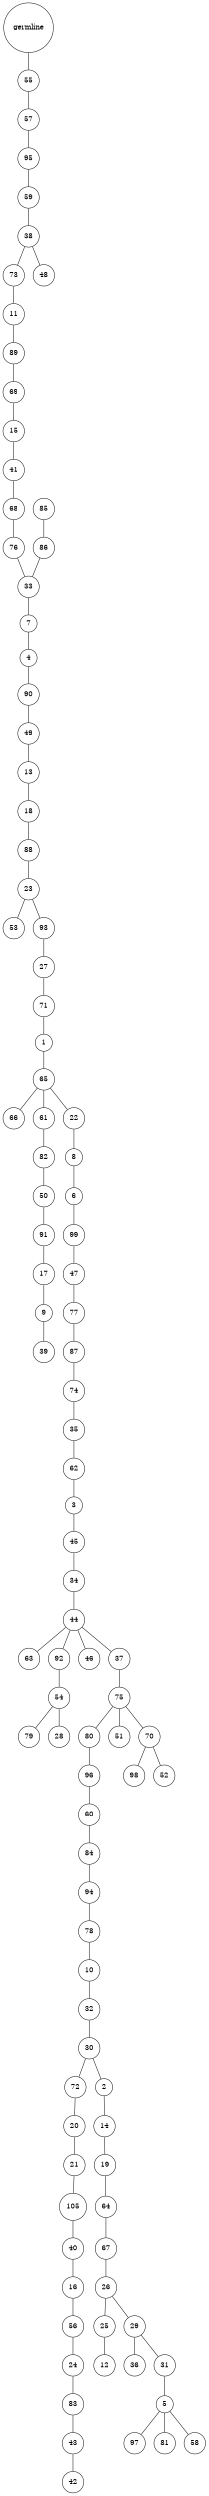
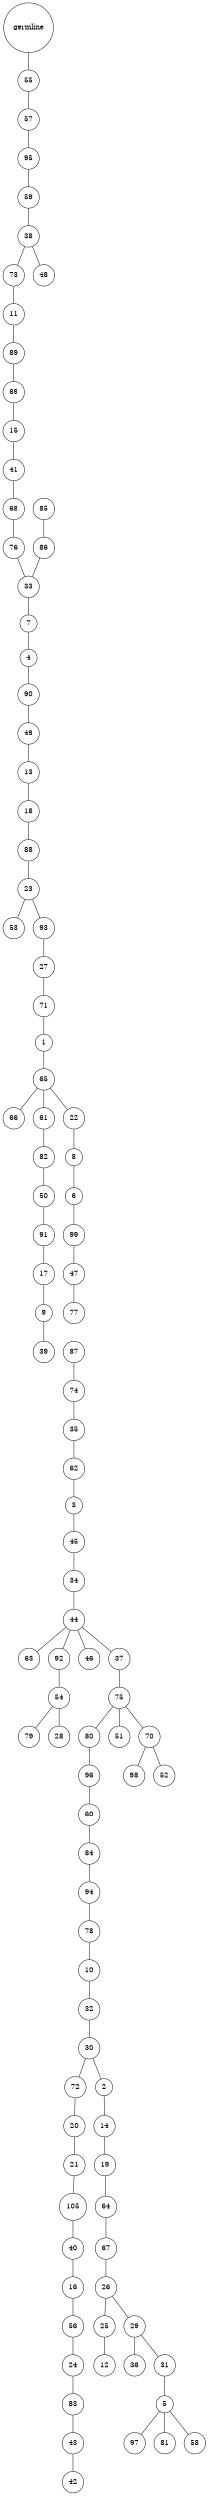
(74, 1333) -> none
